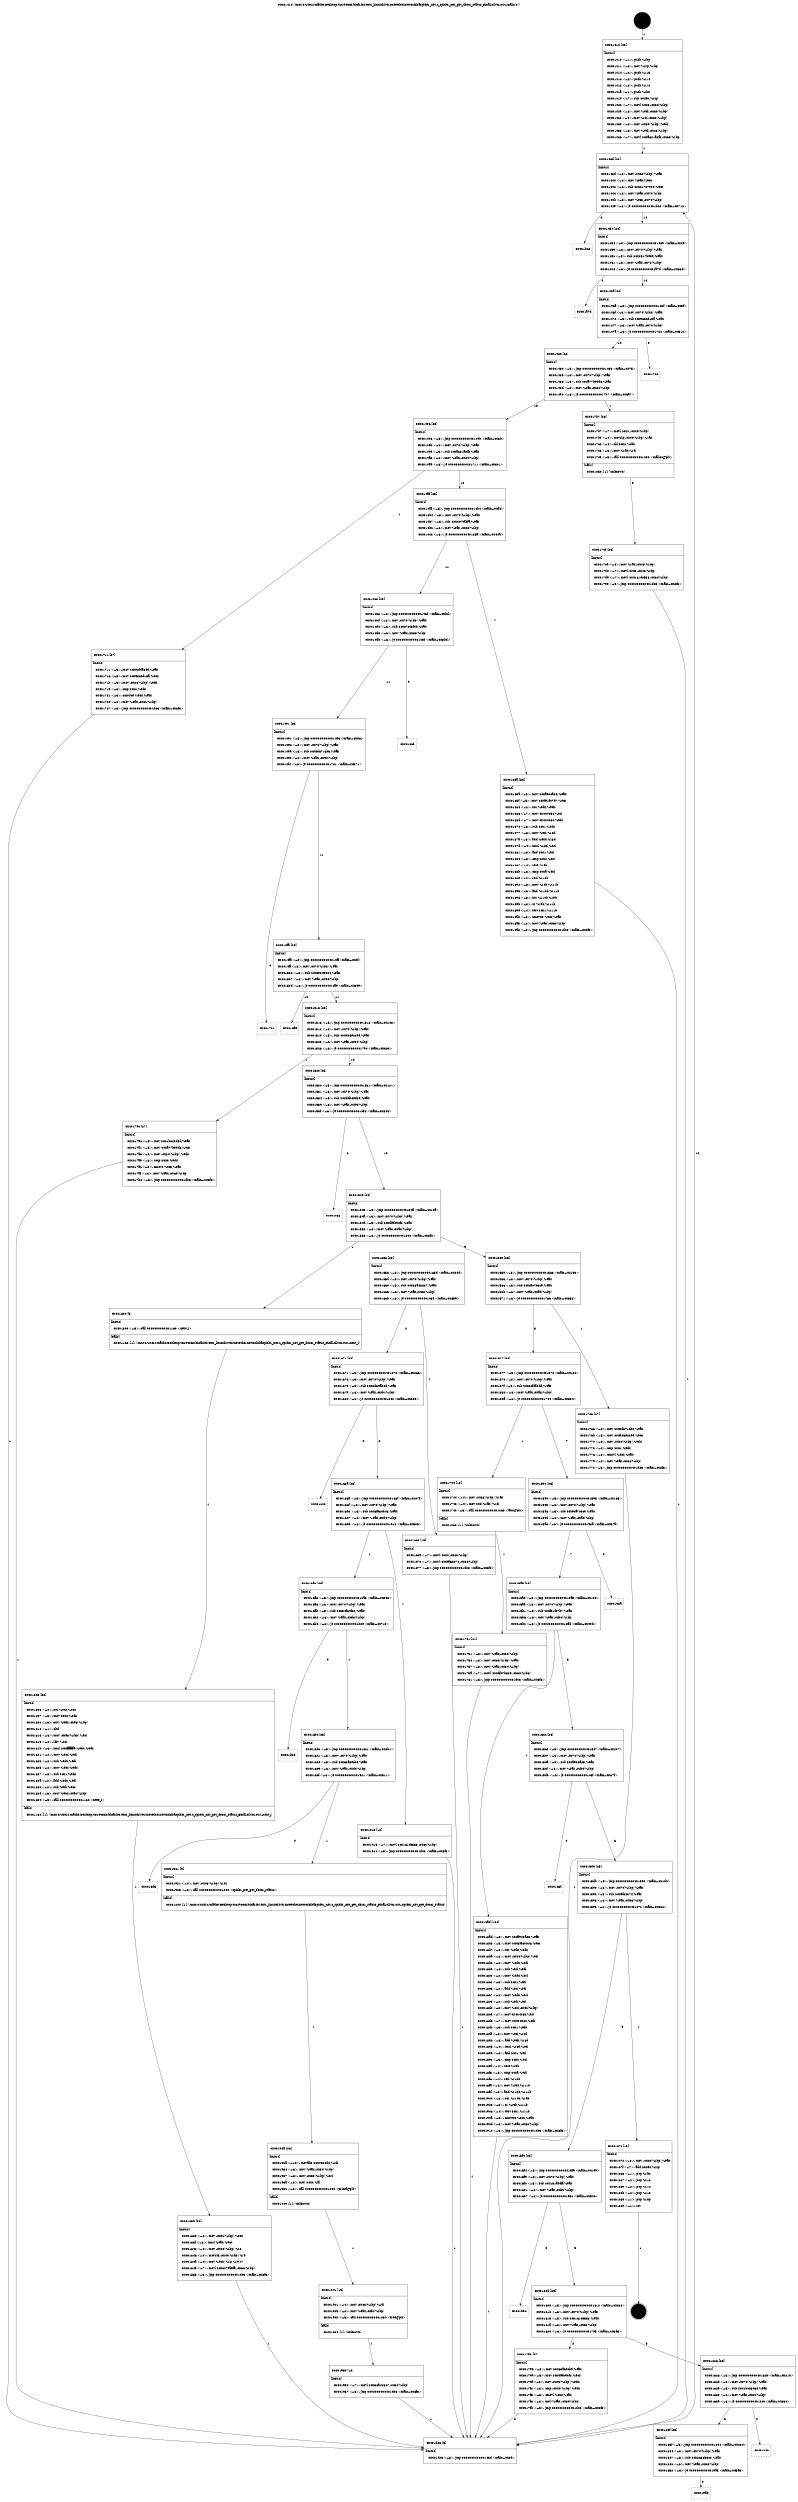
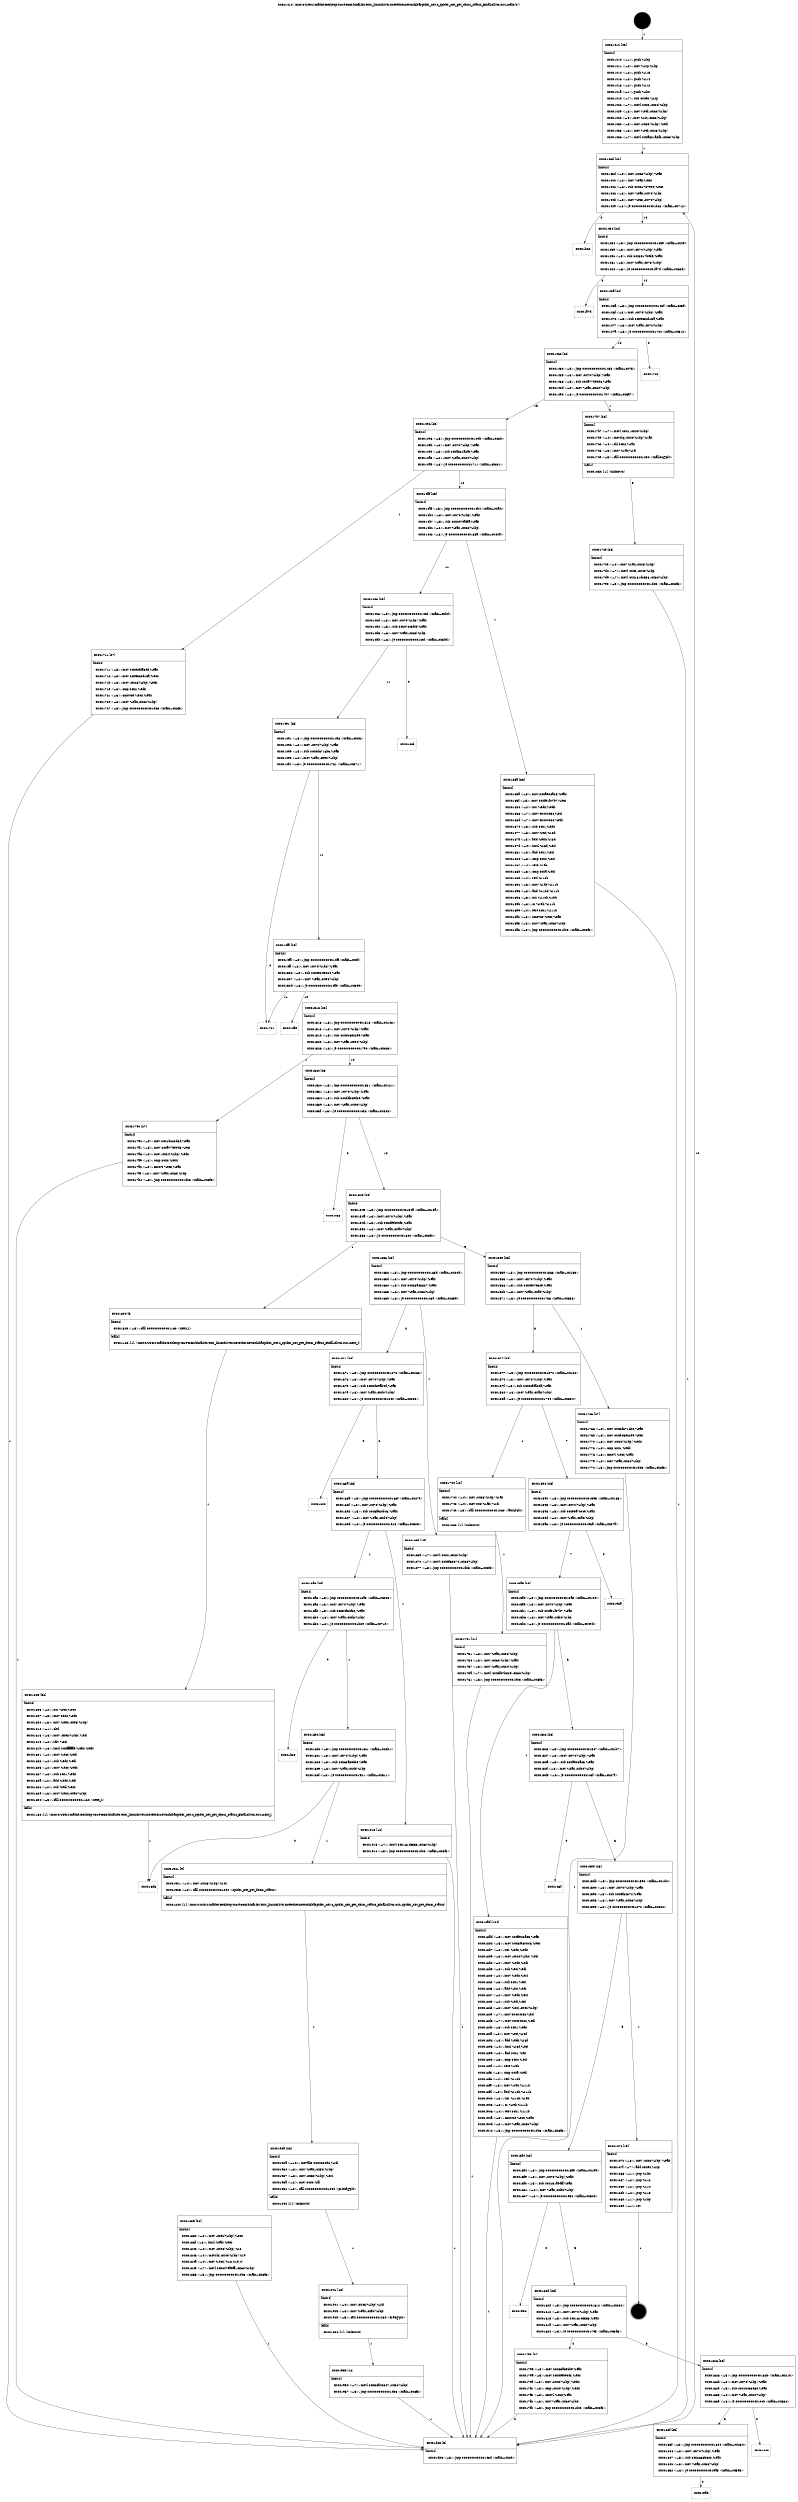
(334, 996) -> (276, 1005)
(148, 2022) -> (148, 1850)
